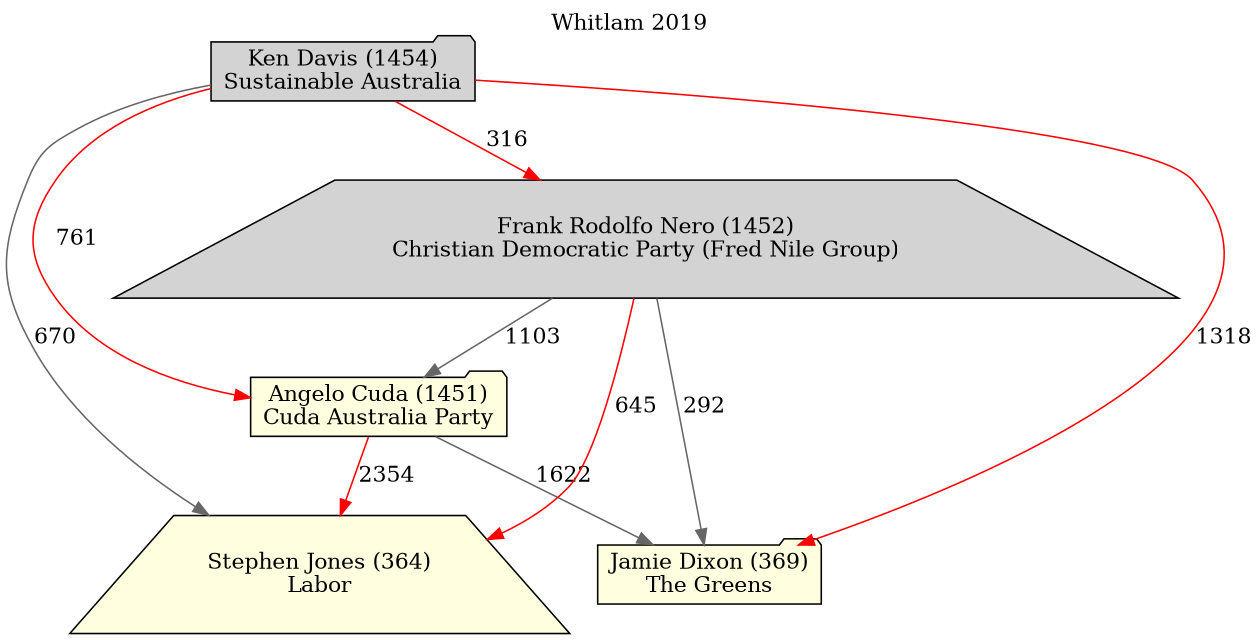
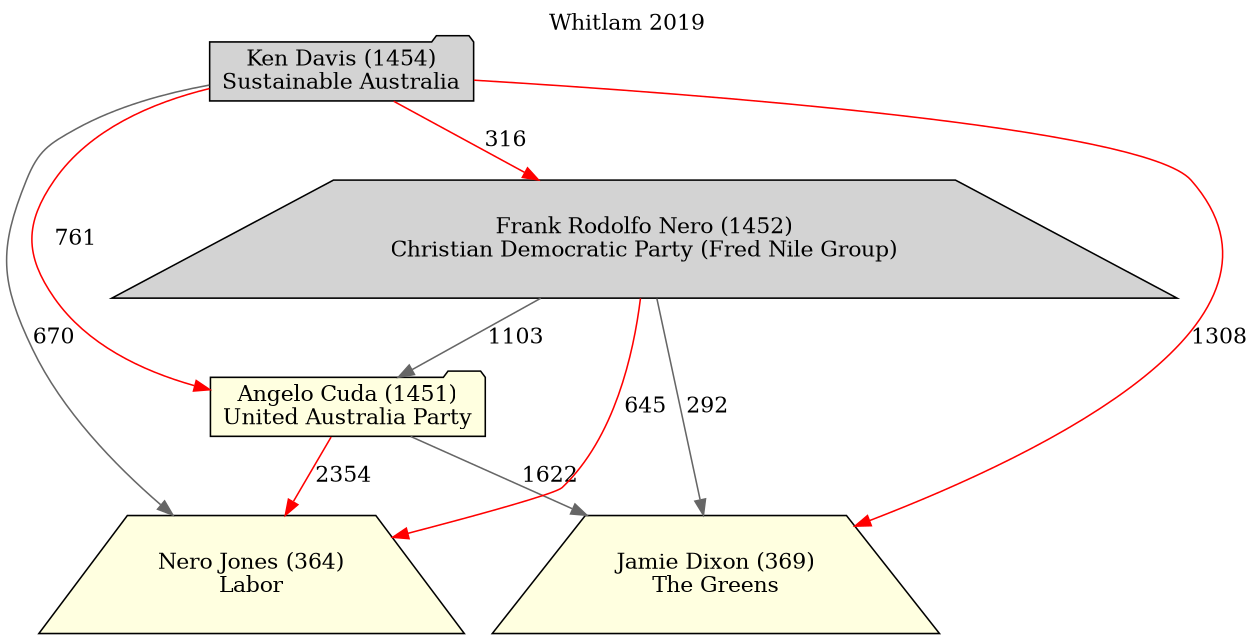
(1224, 338) -> (1220, 338)
(379, 407) -> (348, 407)
(320, 575) -> (252, 575)
(709, 575) -> (716, 575)
